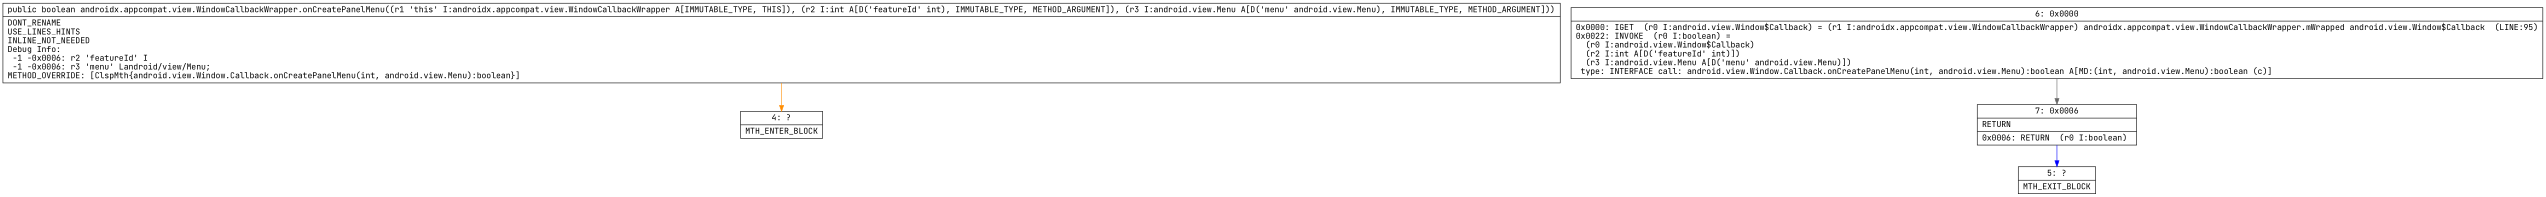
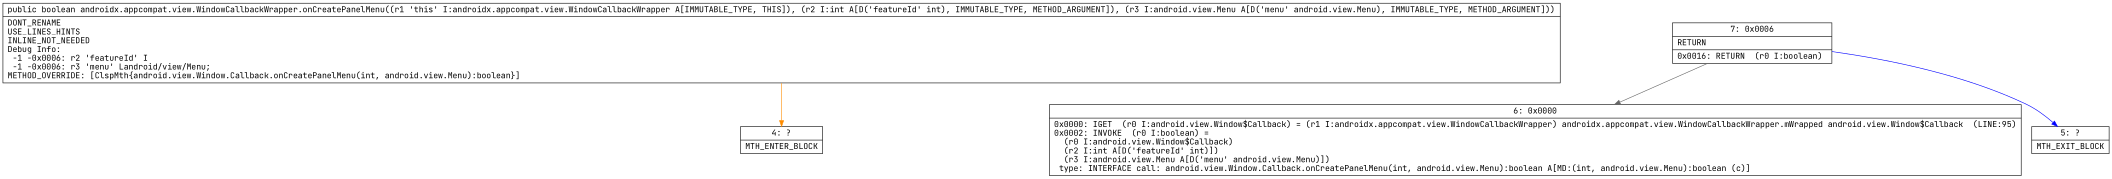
(1656, 36) -> (1134, 133)
(2057, 89) -> (1664, 83)
(2057, 138) -> (1752, 56)
